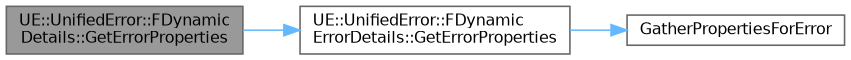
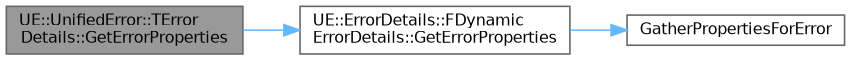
(125, 30) -> (125, 30)
(435, 30) -> (435, 30)
